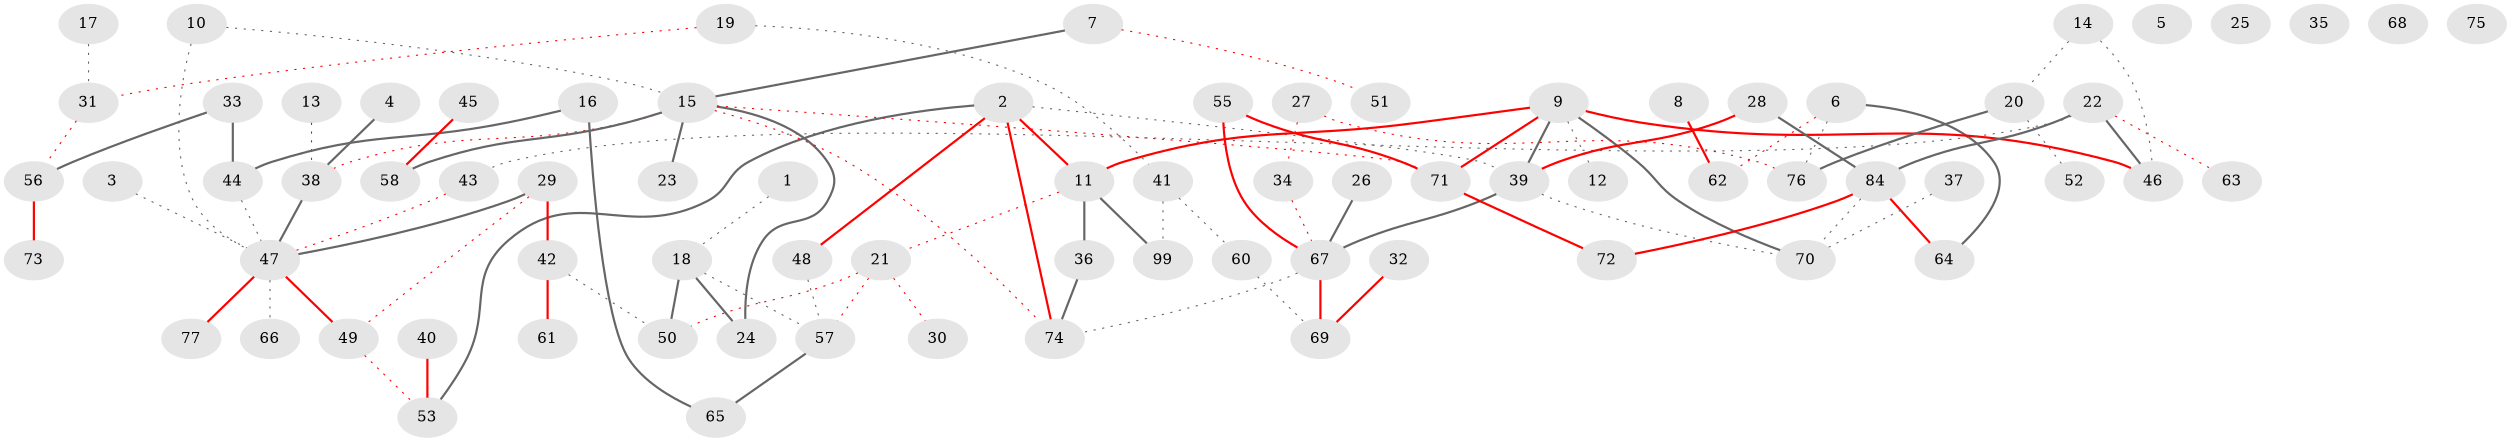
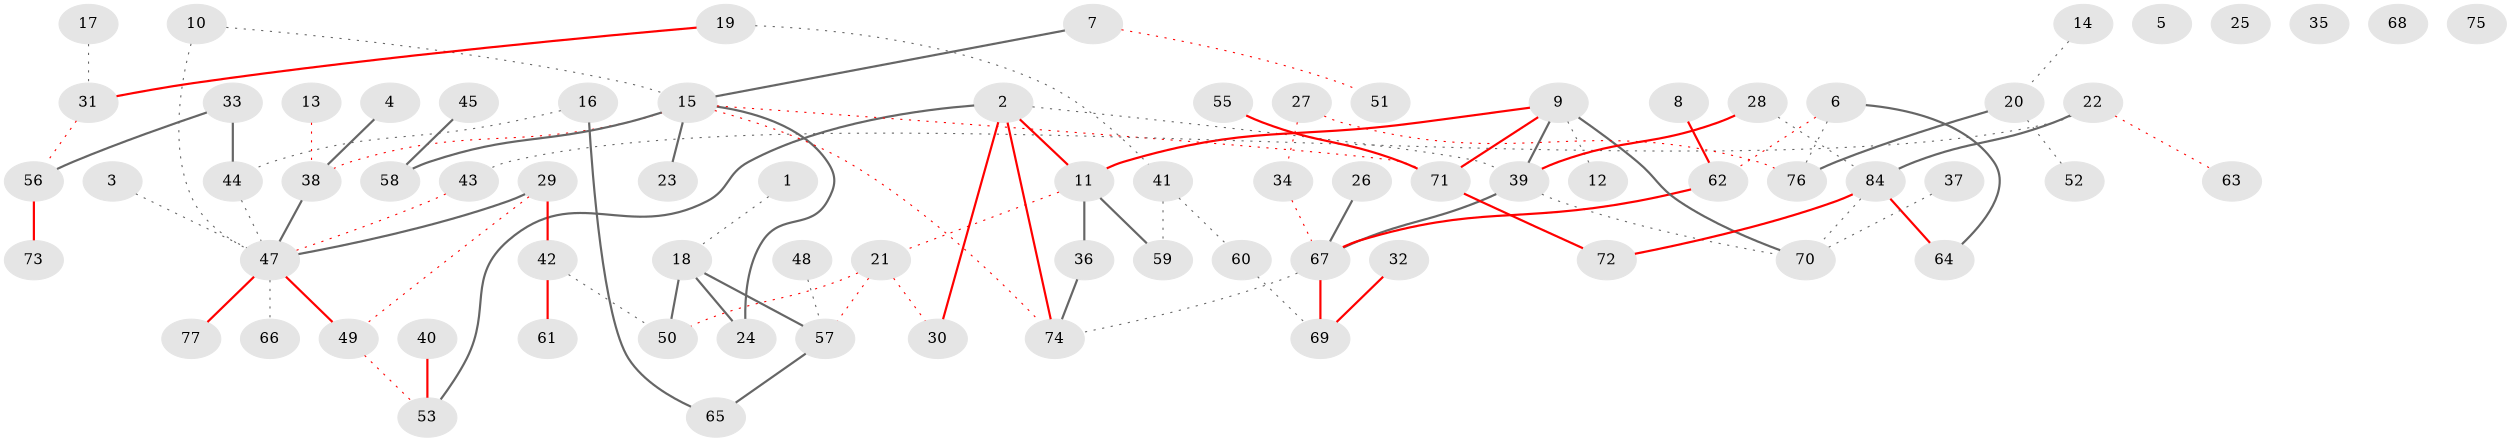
(406, 56) -> (406, 56)
(407, 136) -> (407, 136)
(418, 153) -> (418, 153)
(1834, 153) -> (1811, 138)
(903, 181) -> (972, 216)
(2153, 181) -> none
(1241, 196) -> (1525, 214)
(1163, 260) -> (1163, 260)
(739, 292) -> (739, 292)
